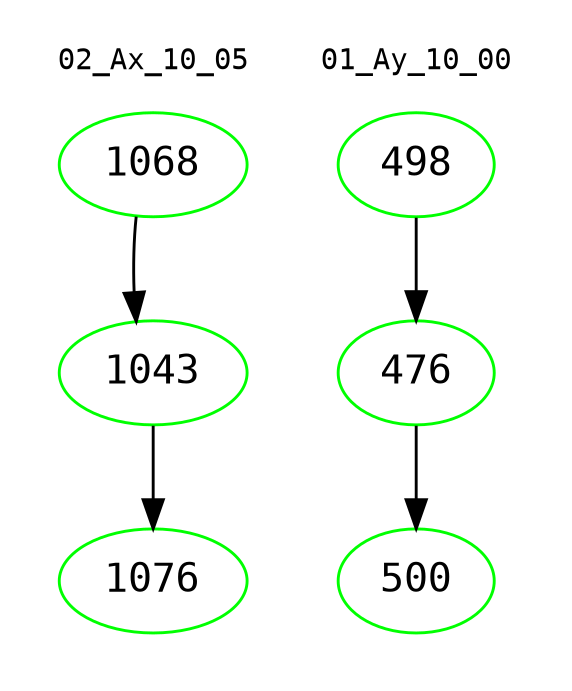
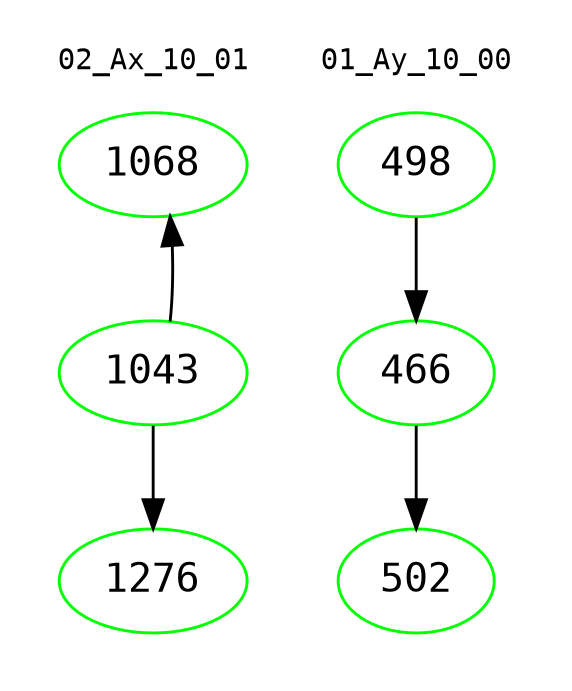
(155, 62) -> (155, 62)
(134, 254) -> (172, 284)
(416, 373) -> (416, 373)
(153, 581) -> (153, 581)
(416, 581) -> (416, 581)
